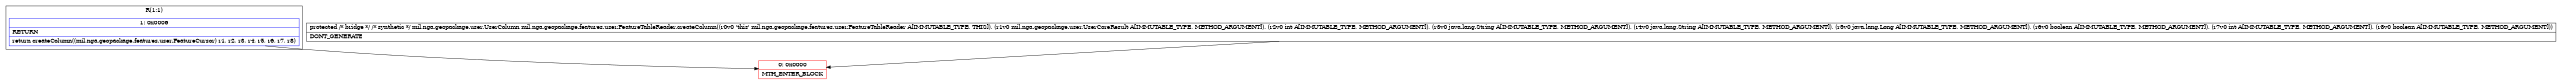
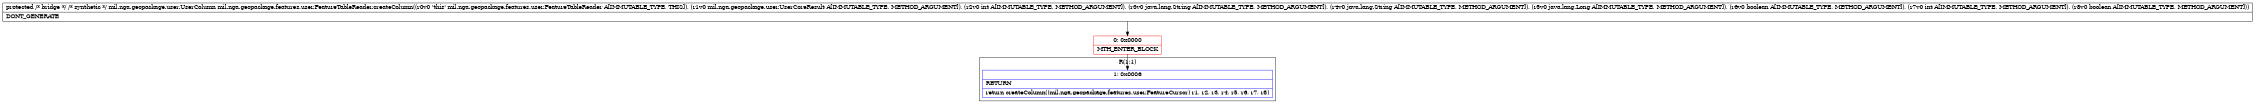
(510, 61) -> (1128, 60)
